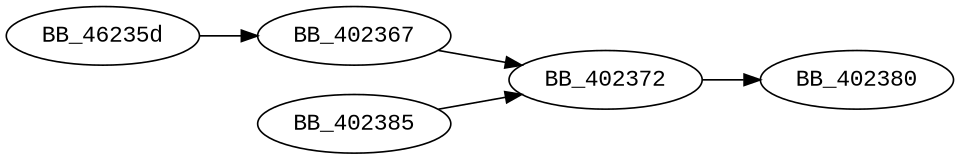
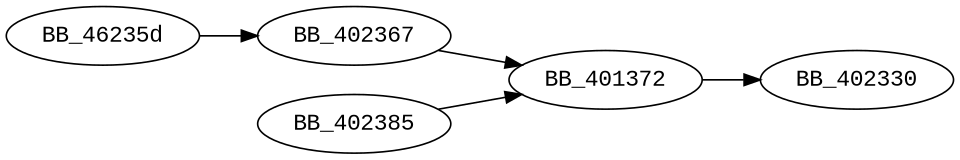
(606, 80) -> (606, 80)
(857, 80) -> (857, 80)
